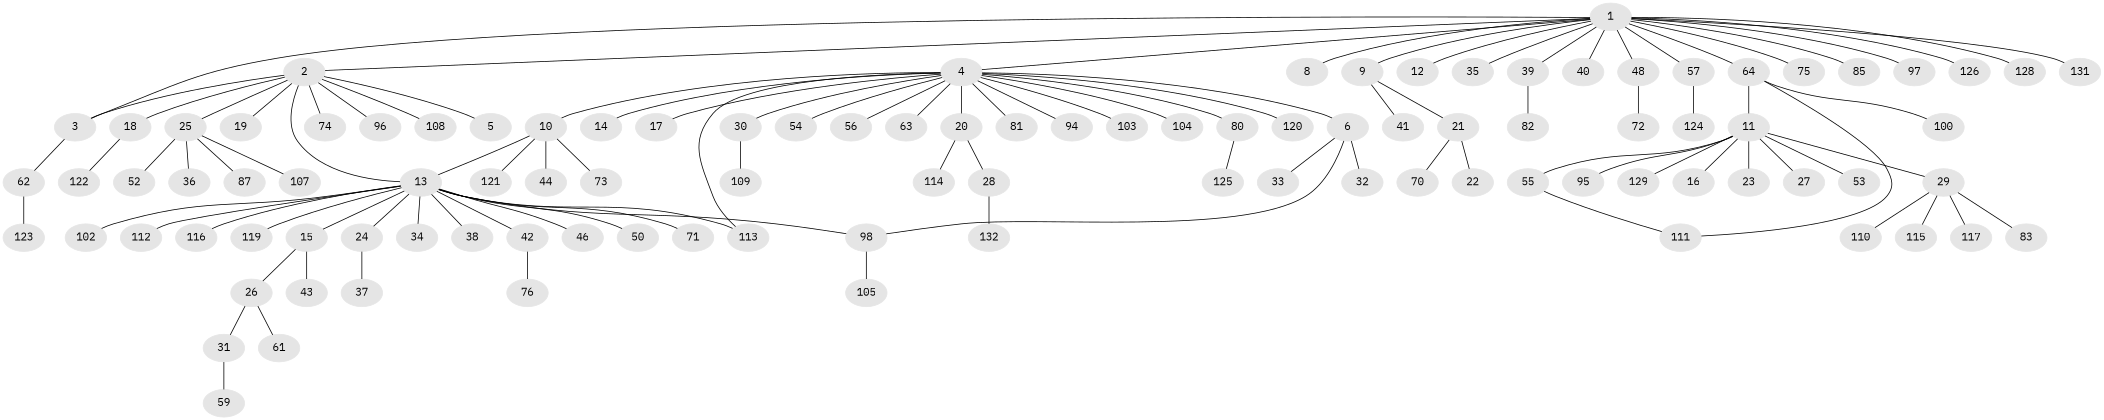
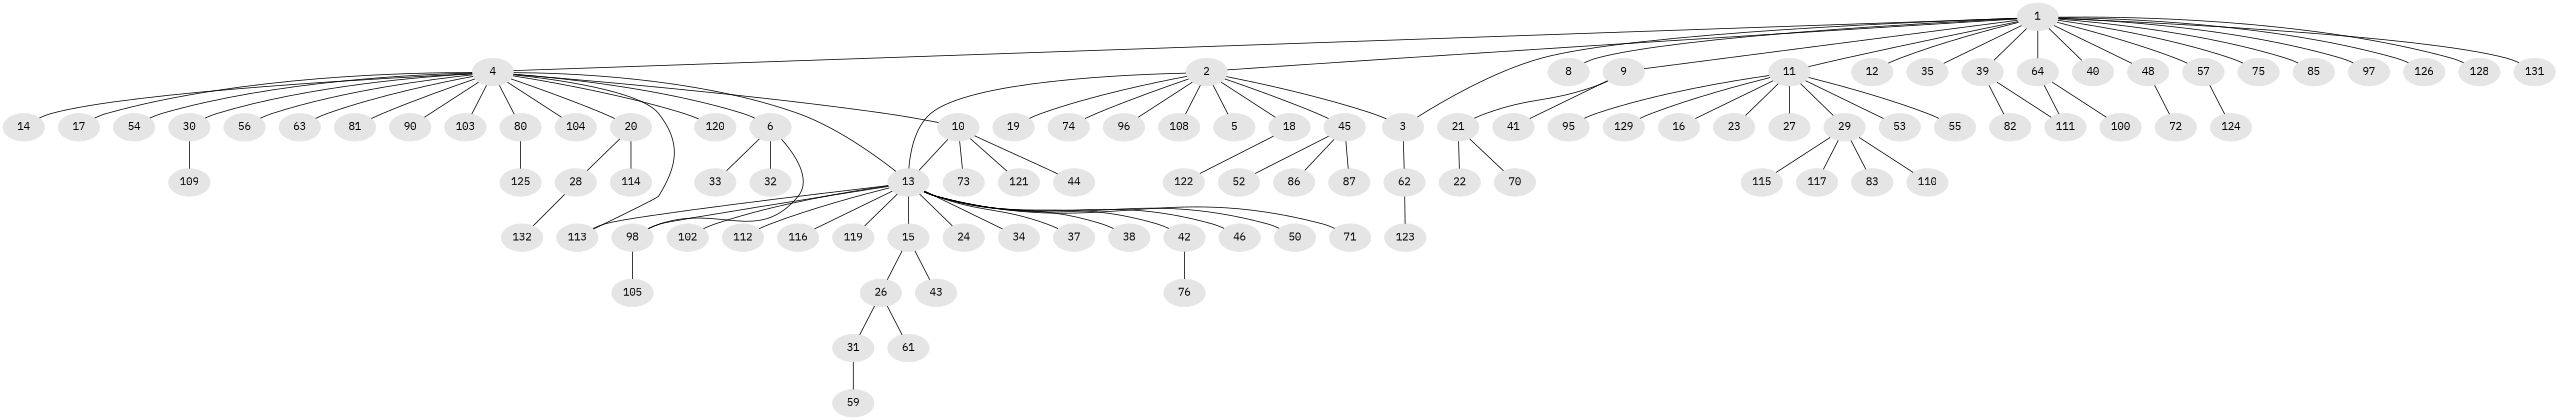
none -> (664, 83)
(1749, 100) -> (1913, 43)
(186, 127) -> (1345, 127)
(1072, 127) -> (410, 127)
(189, 182) -> (1294, 182)
(300, 182) -> none
(1602, 213) -> (2024, 100)
(362, 265) -> (1019, 215)
